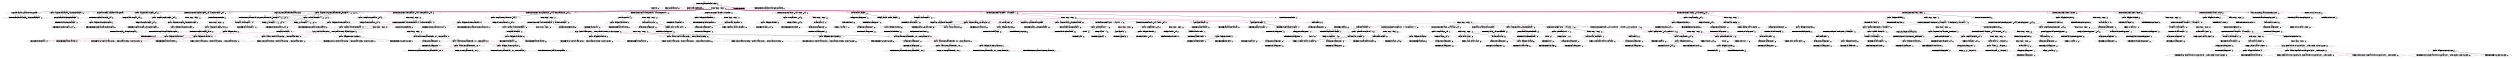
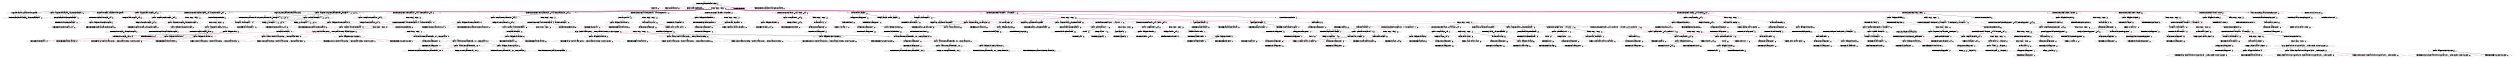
none -> (1777, 23)
none -> (123, 37)
